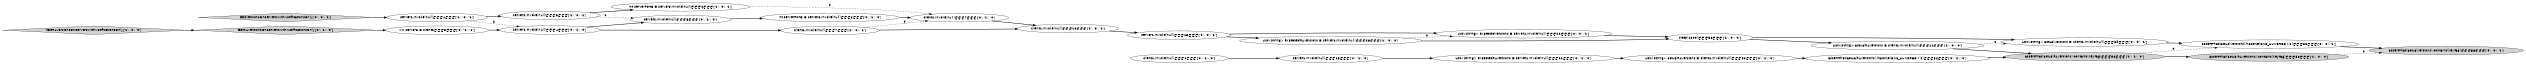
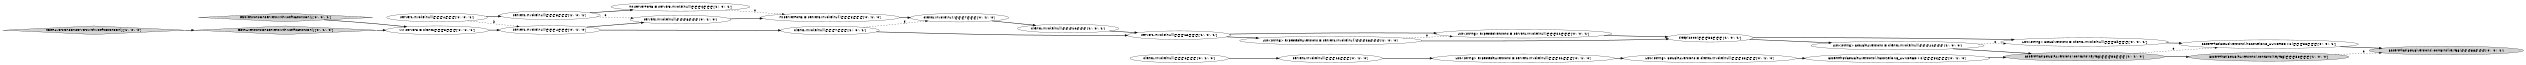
(840, 8) -> (754, 12)
(379, 17) -> (364, 23)
(947, 30) -> (1001, 35)
